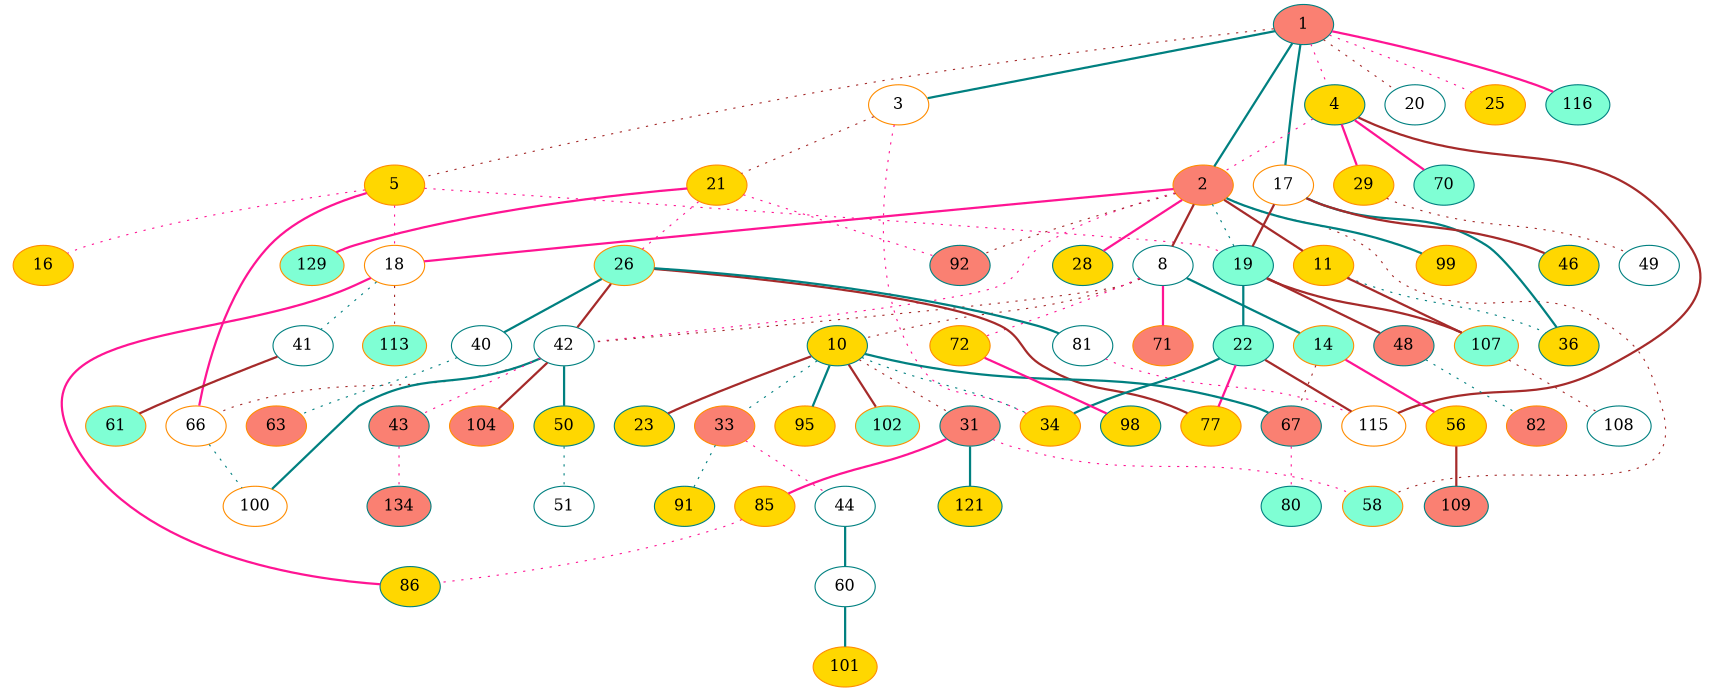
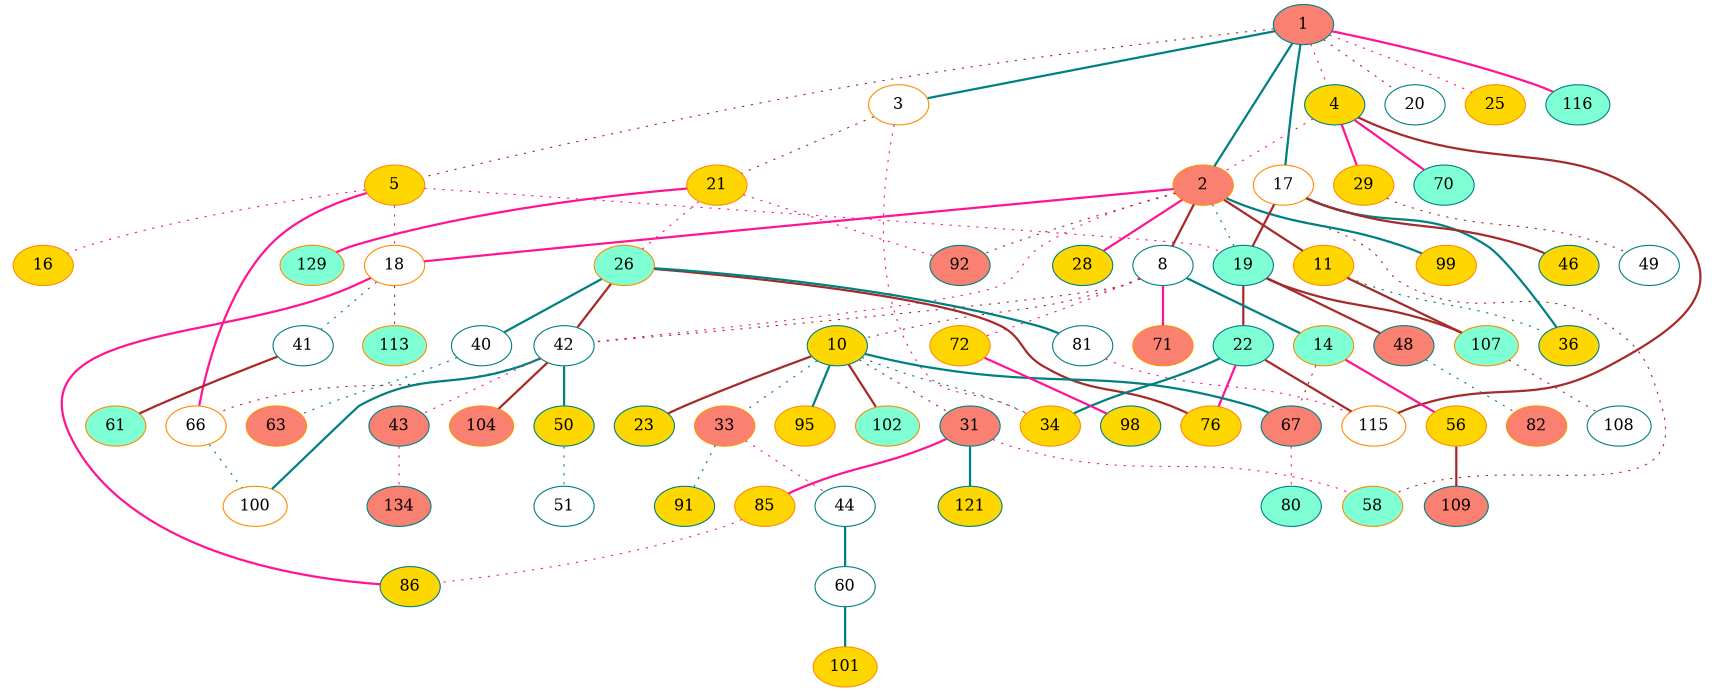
(1243, 298) -> (1243, 298)
(1211, 426) -> (1211, 426)
